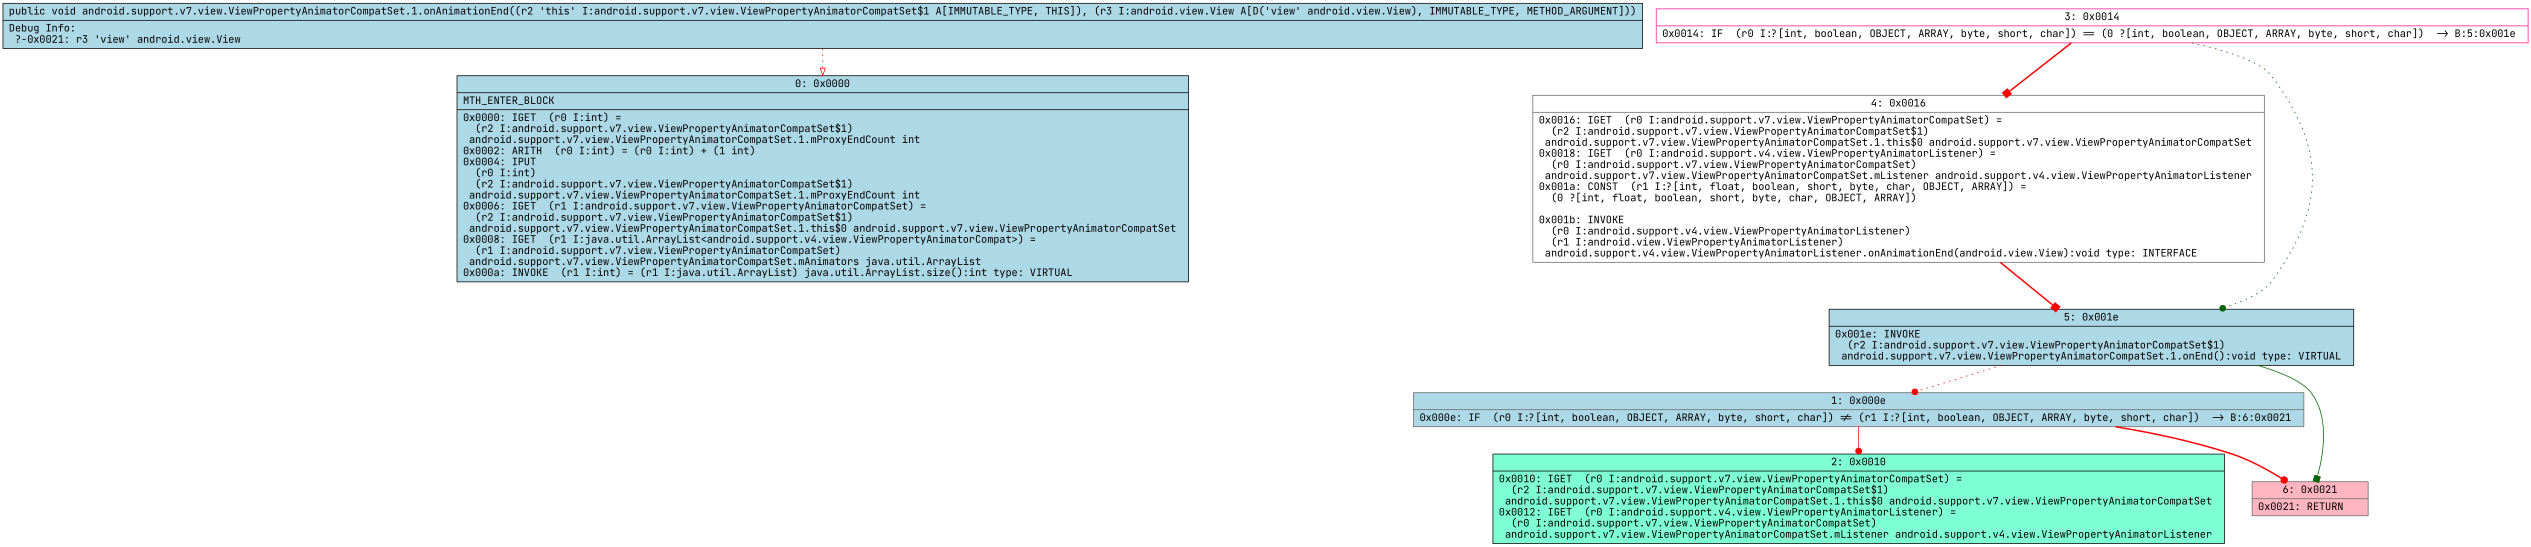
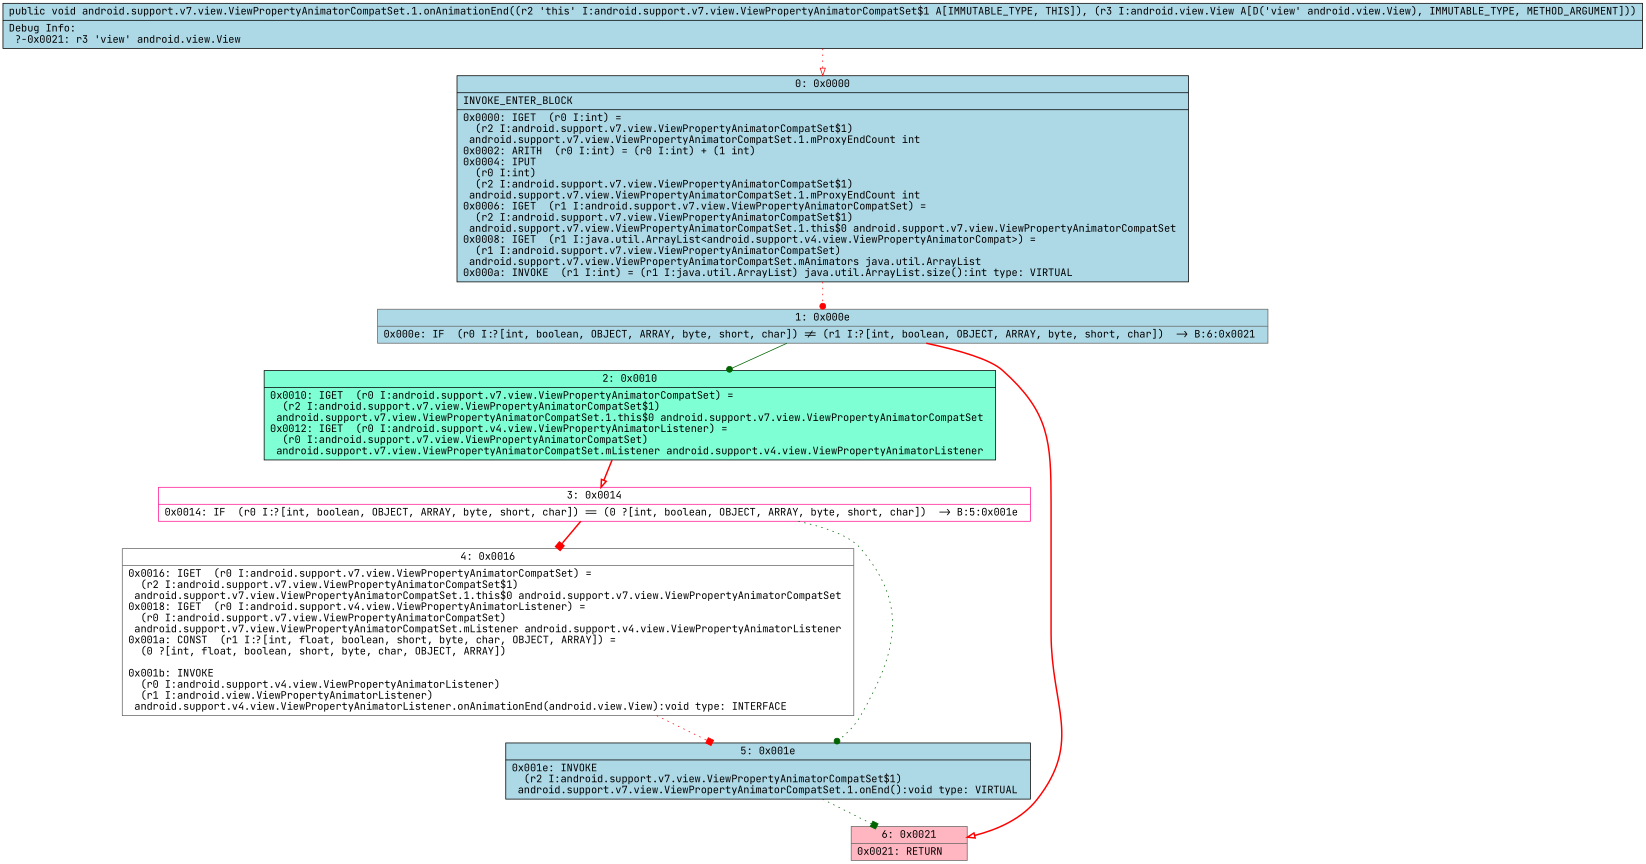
(509, 101) -> (518, 101)
(2026, 283) -> (681, 728)
(1960, 378) -> (823, 293)
(2317, 403) -> (846, 811)
(1859, 437) -> (760, 356)
(2201, 445) -> (1051, 577)
none -> (608, 470)
